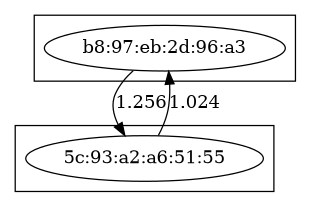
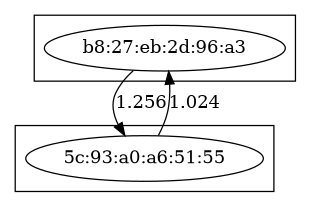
(165, 48) -> (165, 48)
(145, 159) -> (145, 159)
